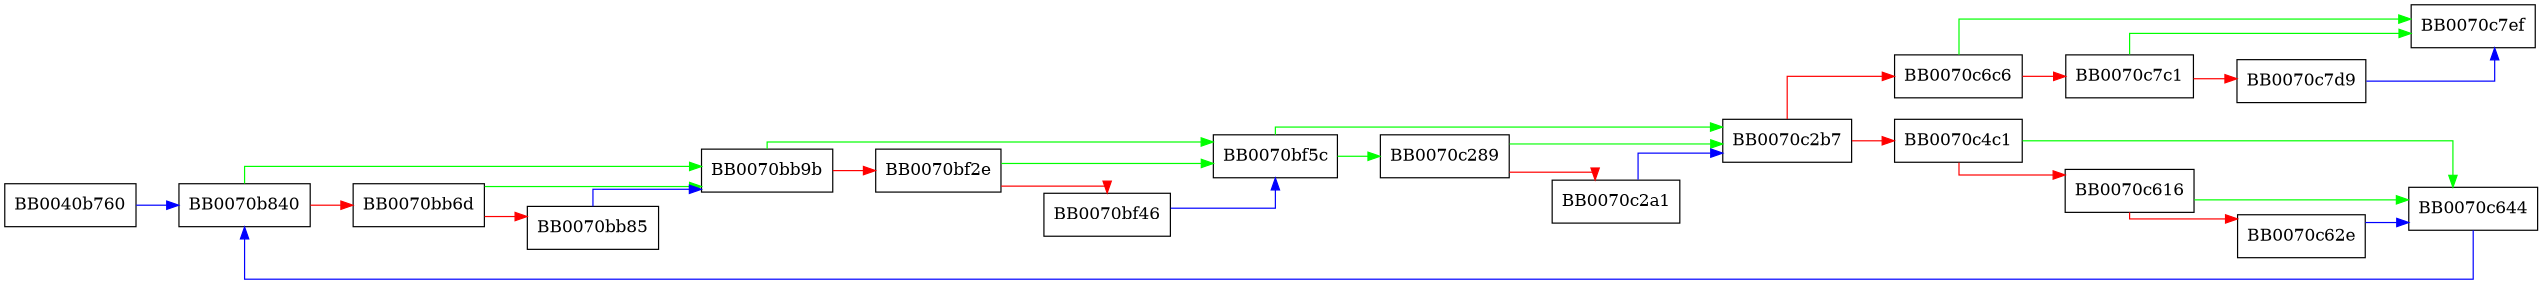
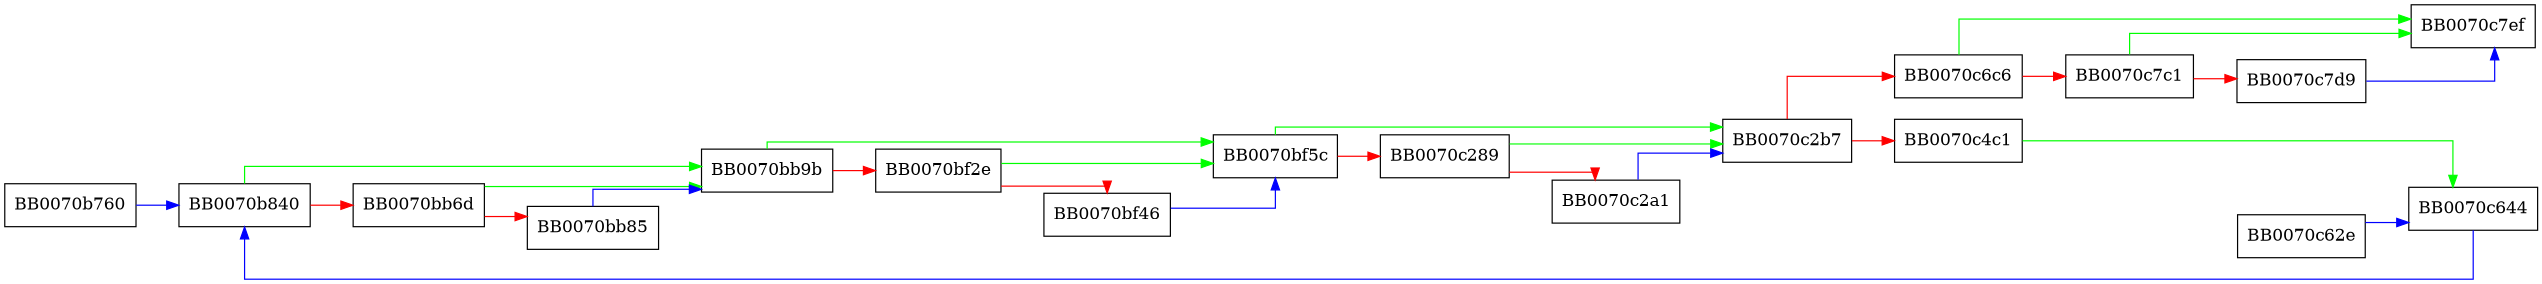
(1353, 156) -> (1353, 156)
(2130, 191) -> none
(70, 205) -> (70, 205)
